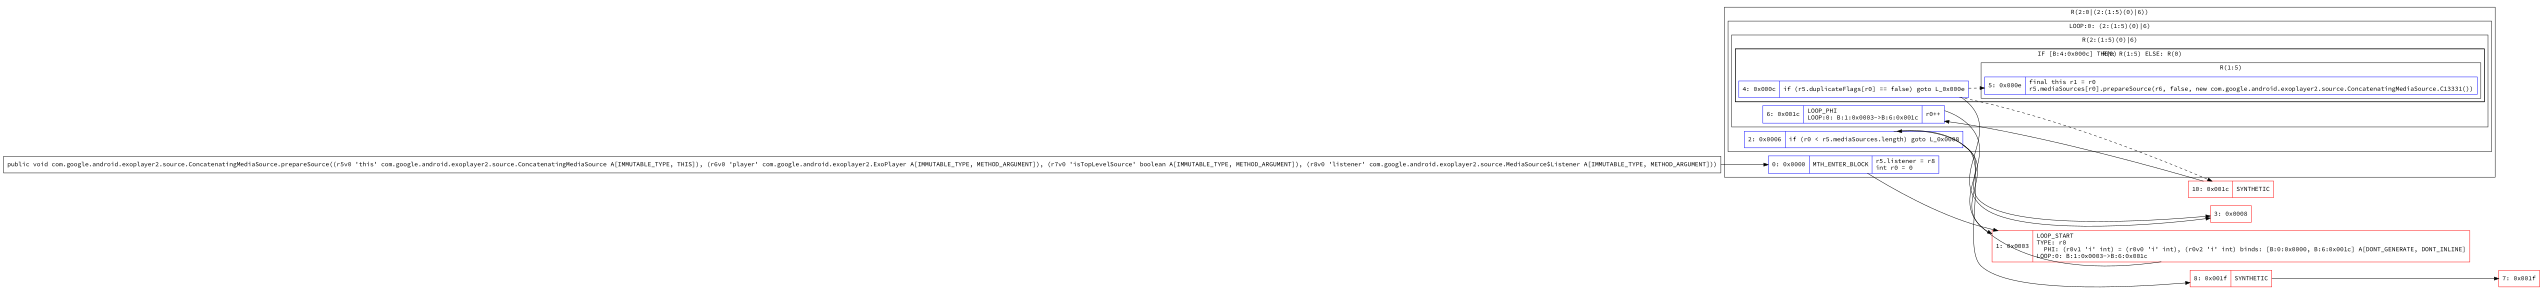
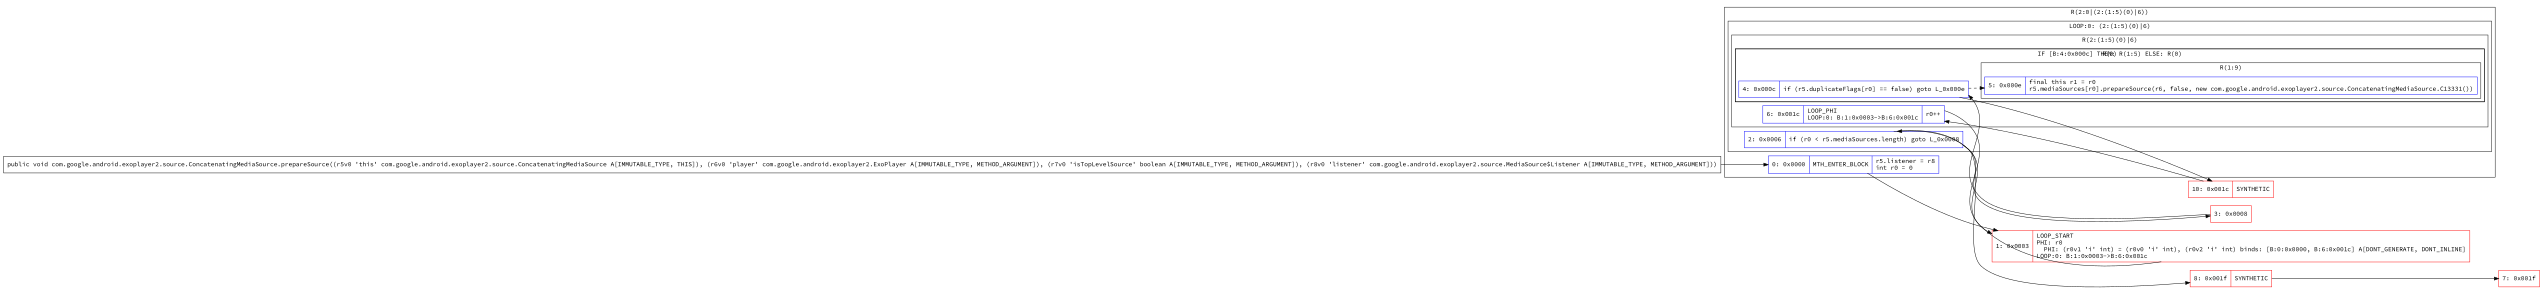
(2231, 68) -> (2231, 68)
(2086, 132) -> (2086, 132)
(2032, 223) -> (2042, 216)
(2053, 243) -> (2051, 243)
